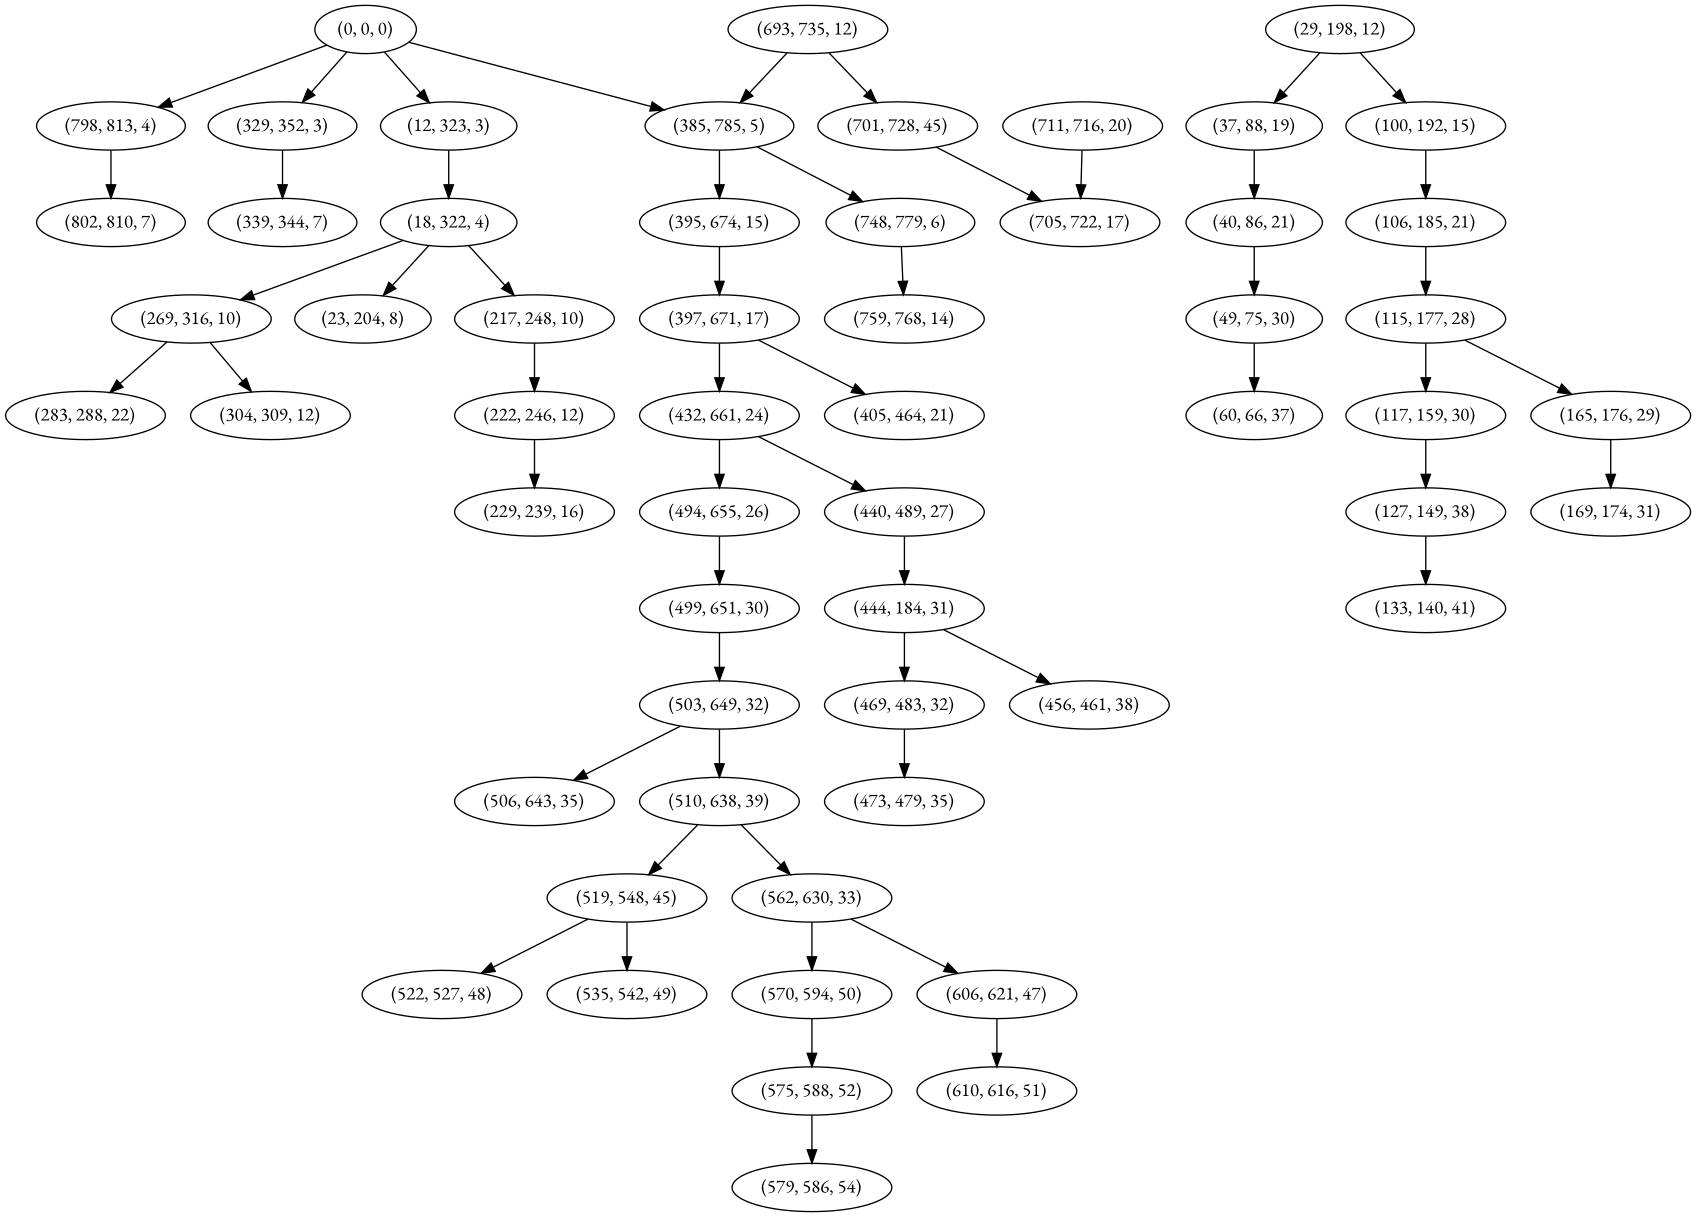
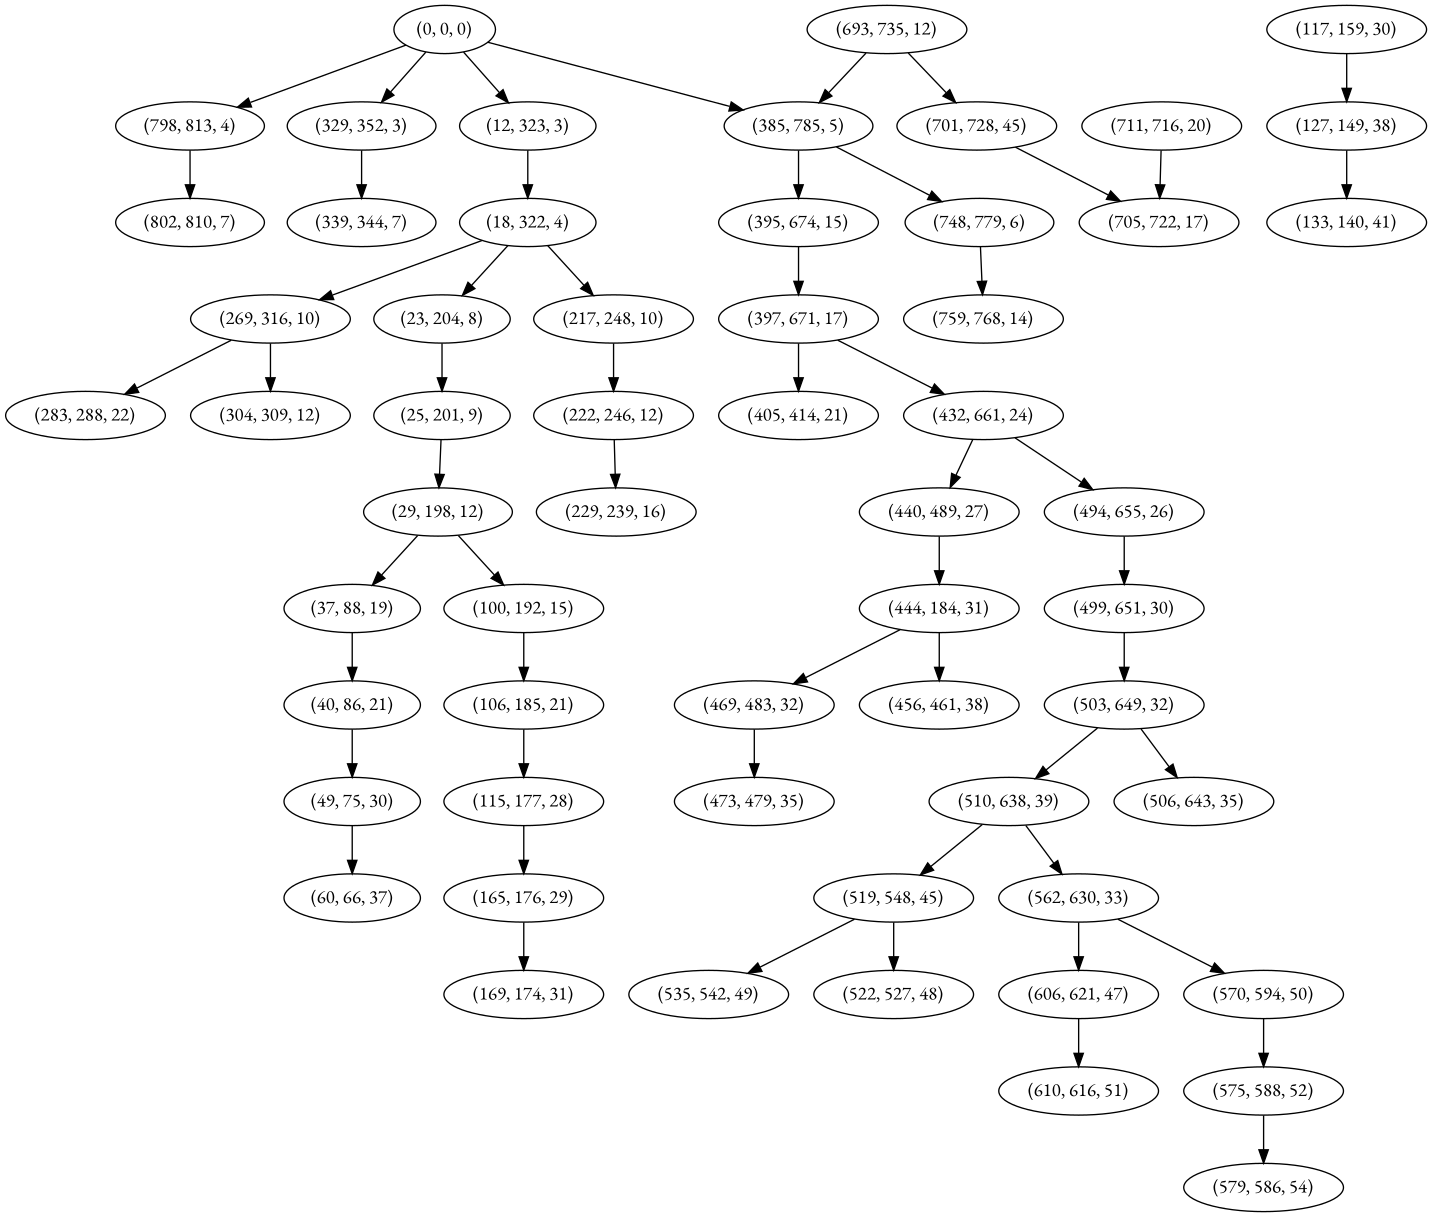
(1426, 361) -> none
none -> (442, 415)
(904, 415) -> (799, 415)
